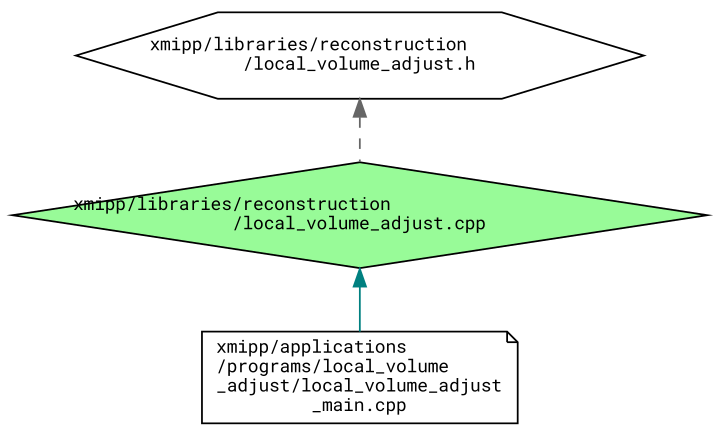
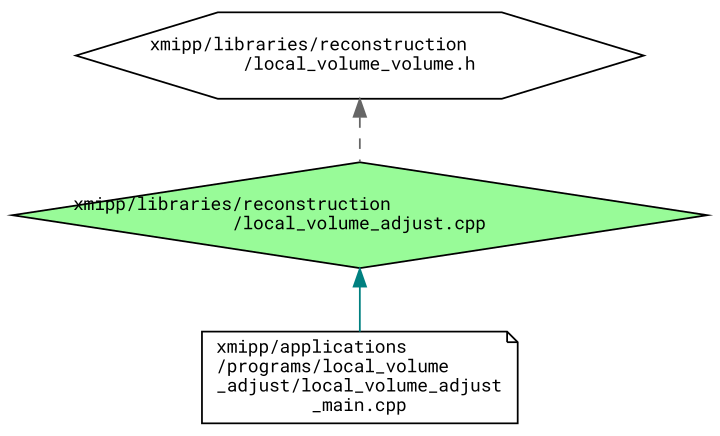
(360, 56) -> (360, 56)
